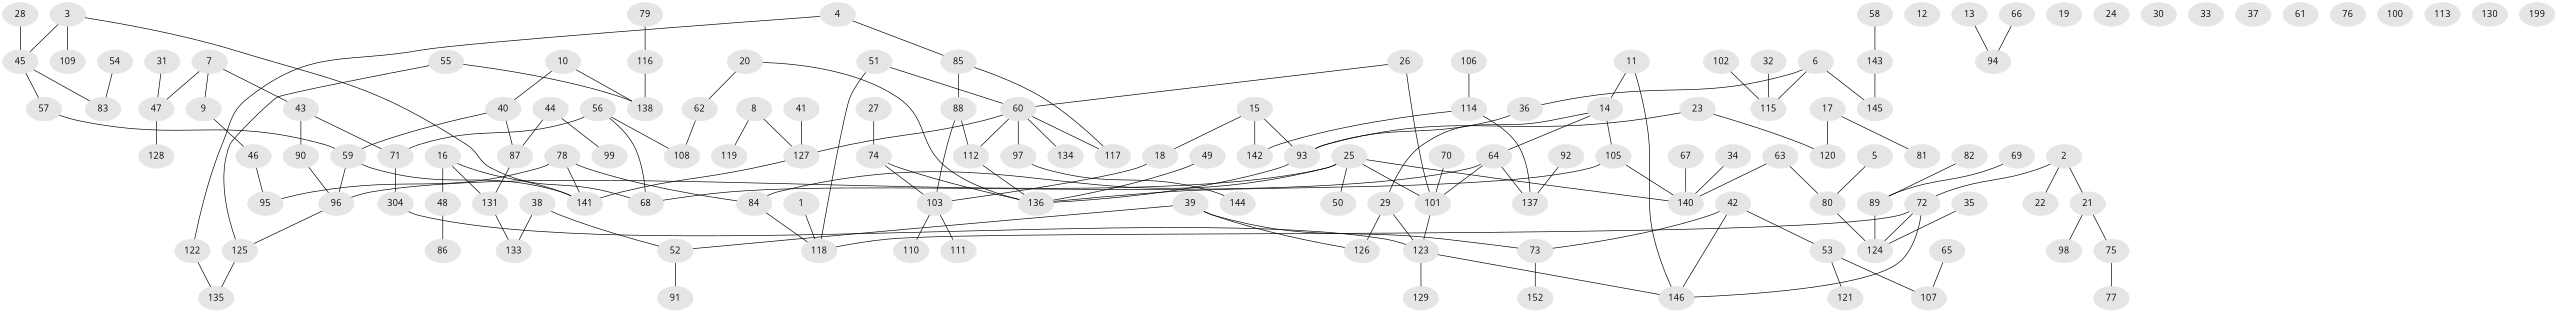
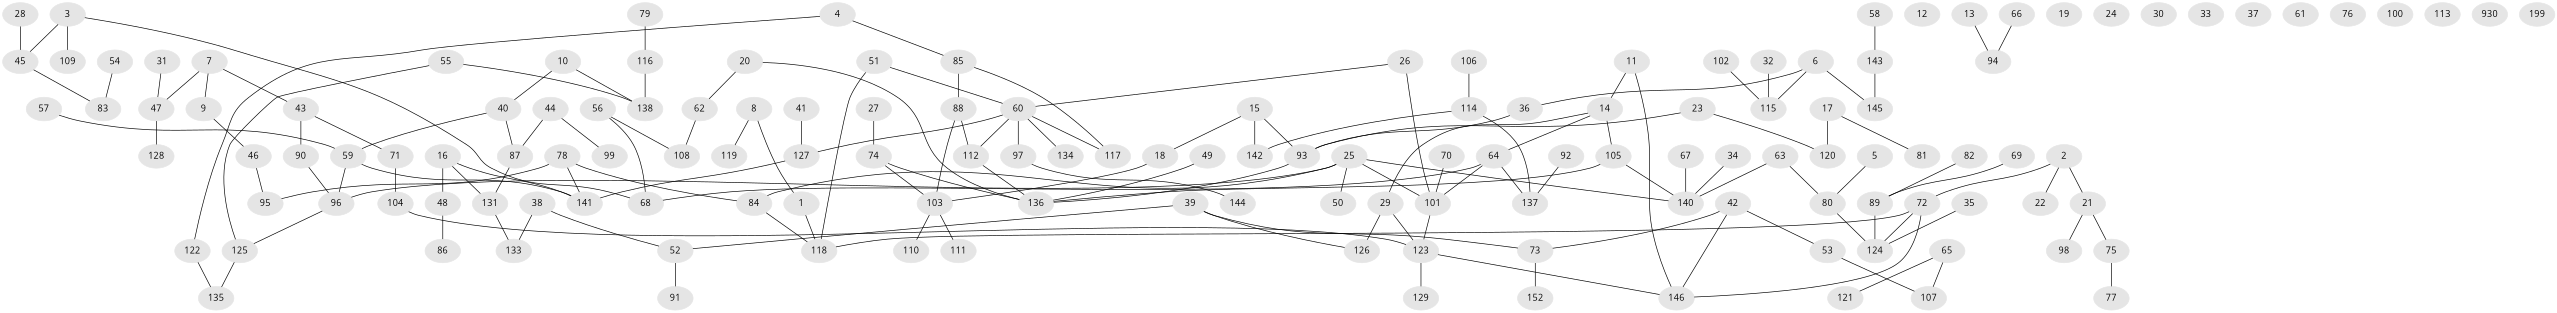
(2490, 14) -> (2490, 14)
(32, 85) -> none
(497, 133) -> none
(778, 133) -> (773, 158)
(395, 204) -> (395, 204)
(1836, 274) -> (1896, 275)
